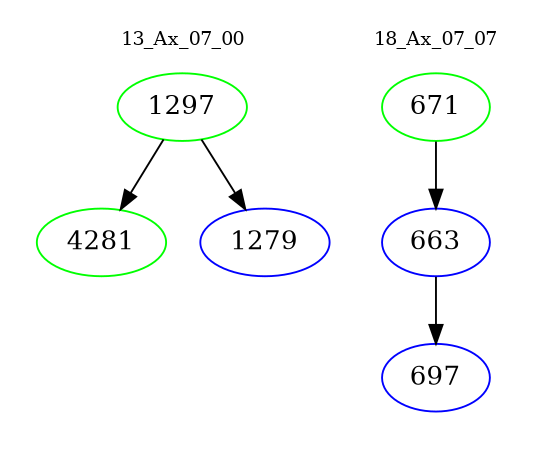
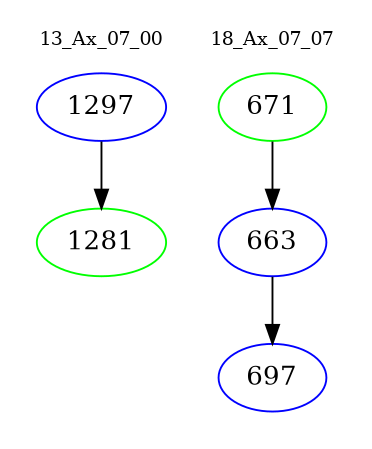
(182, 107) -> (101, 107)
(101, 242) -> (101, 242)
(265, 242) -> none
